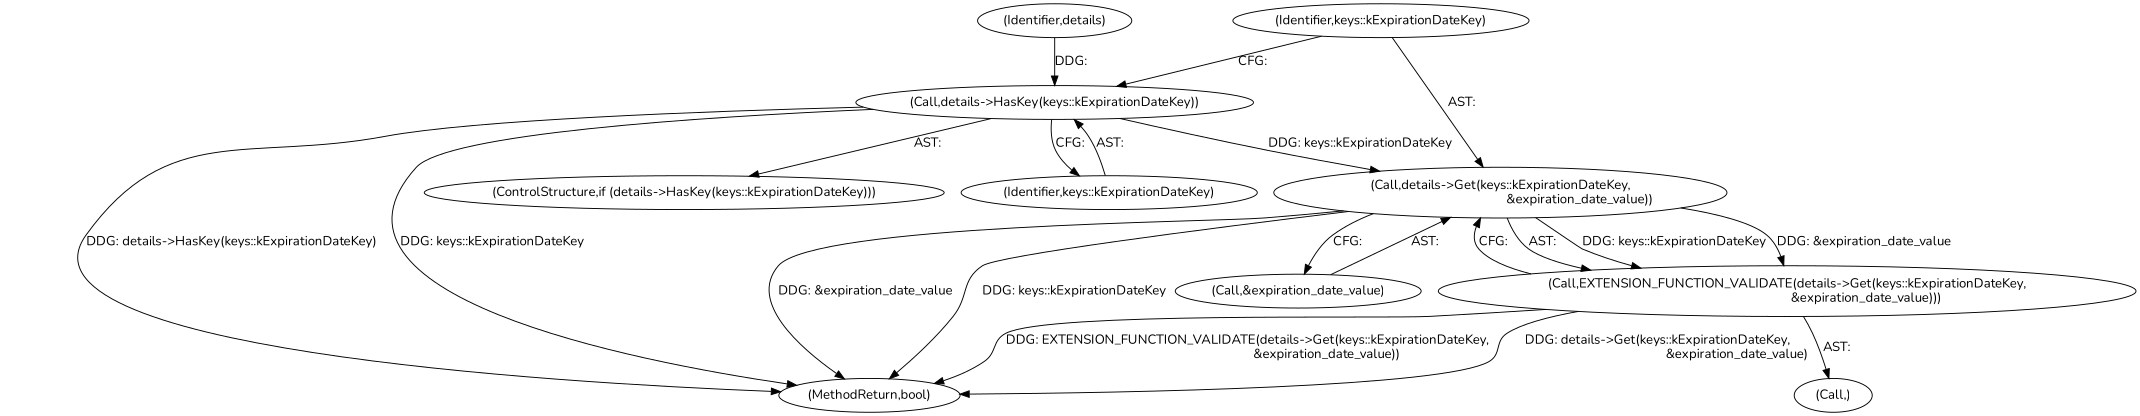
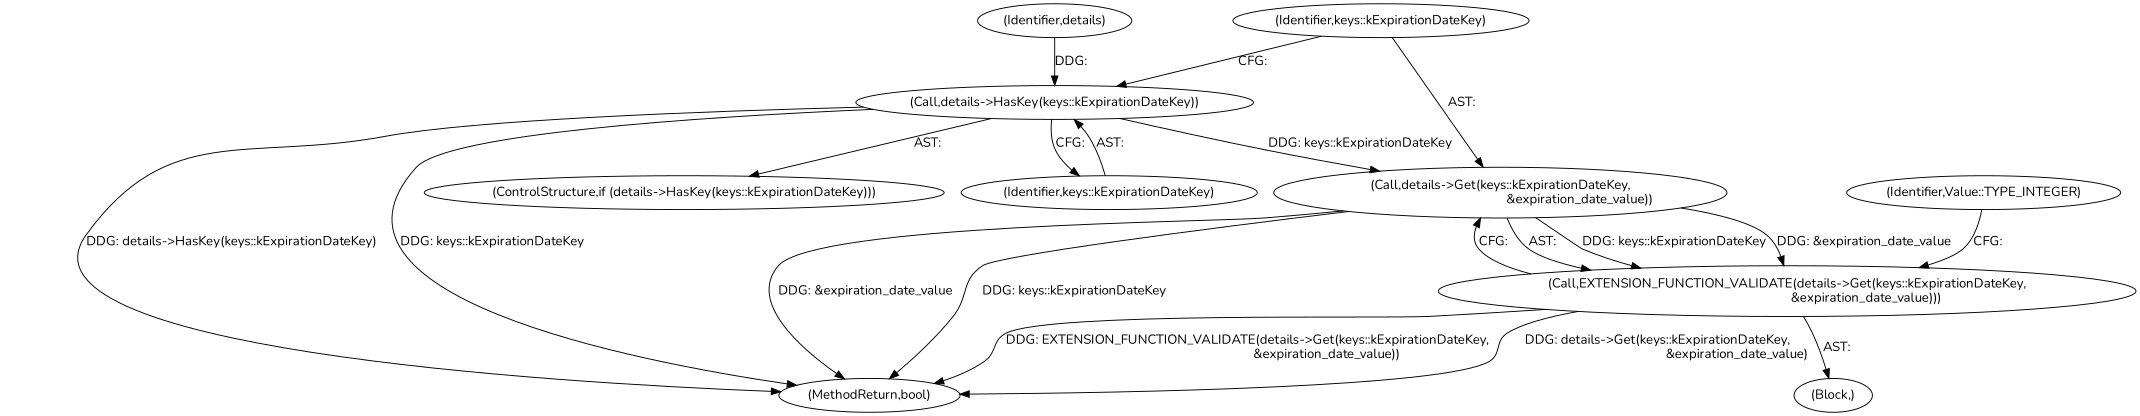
none -> (1984, 193)
(1298, 291) -> none
(1833, 395) -> (1833, 395)
